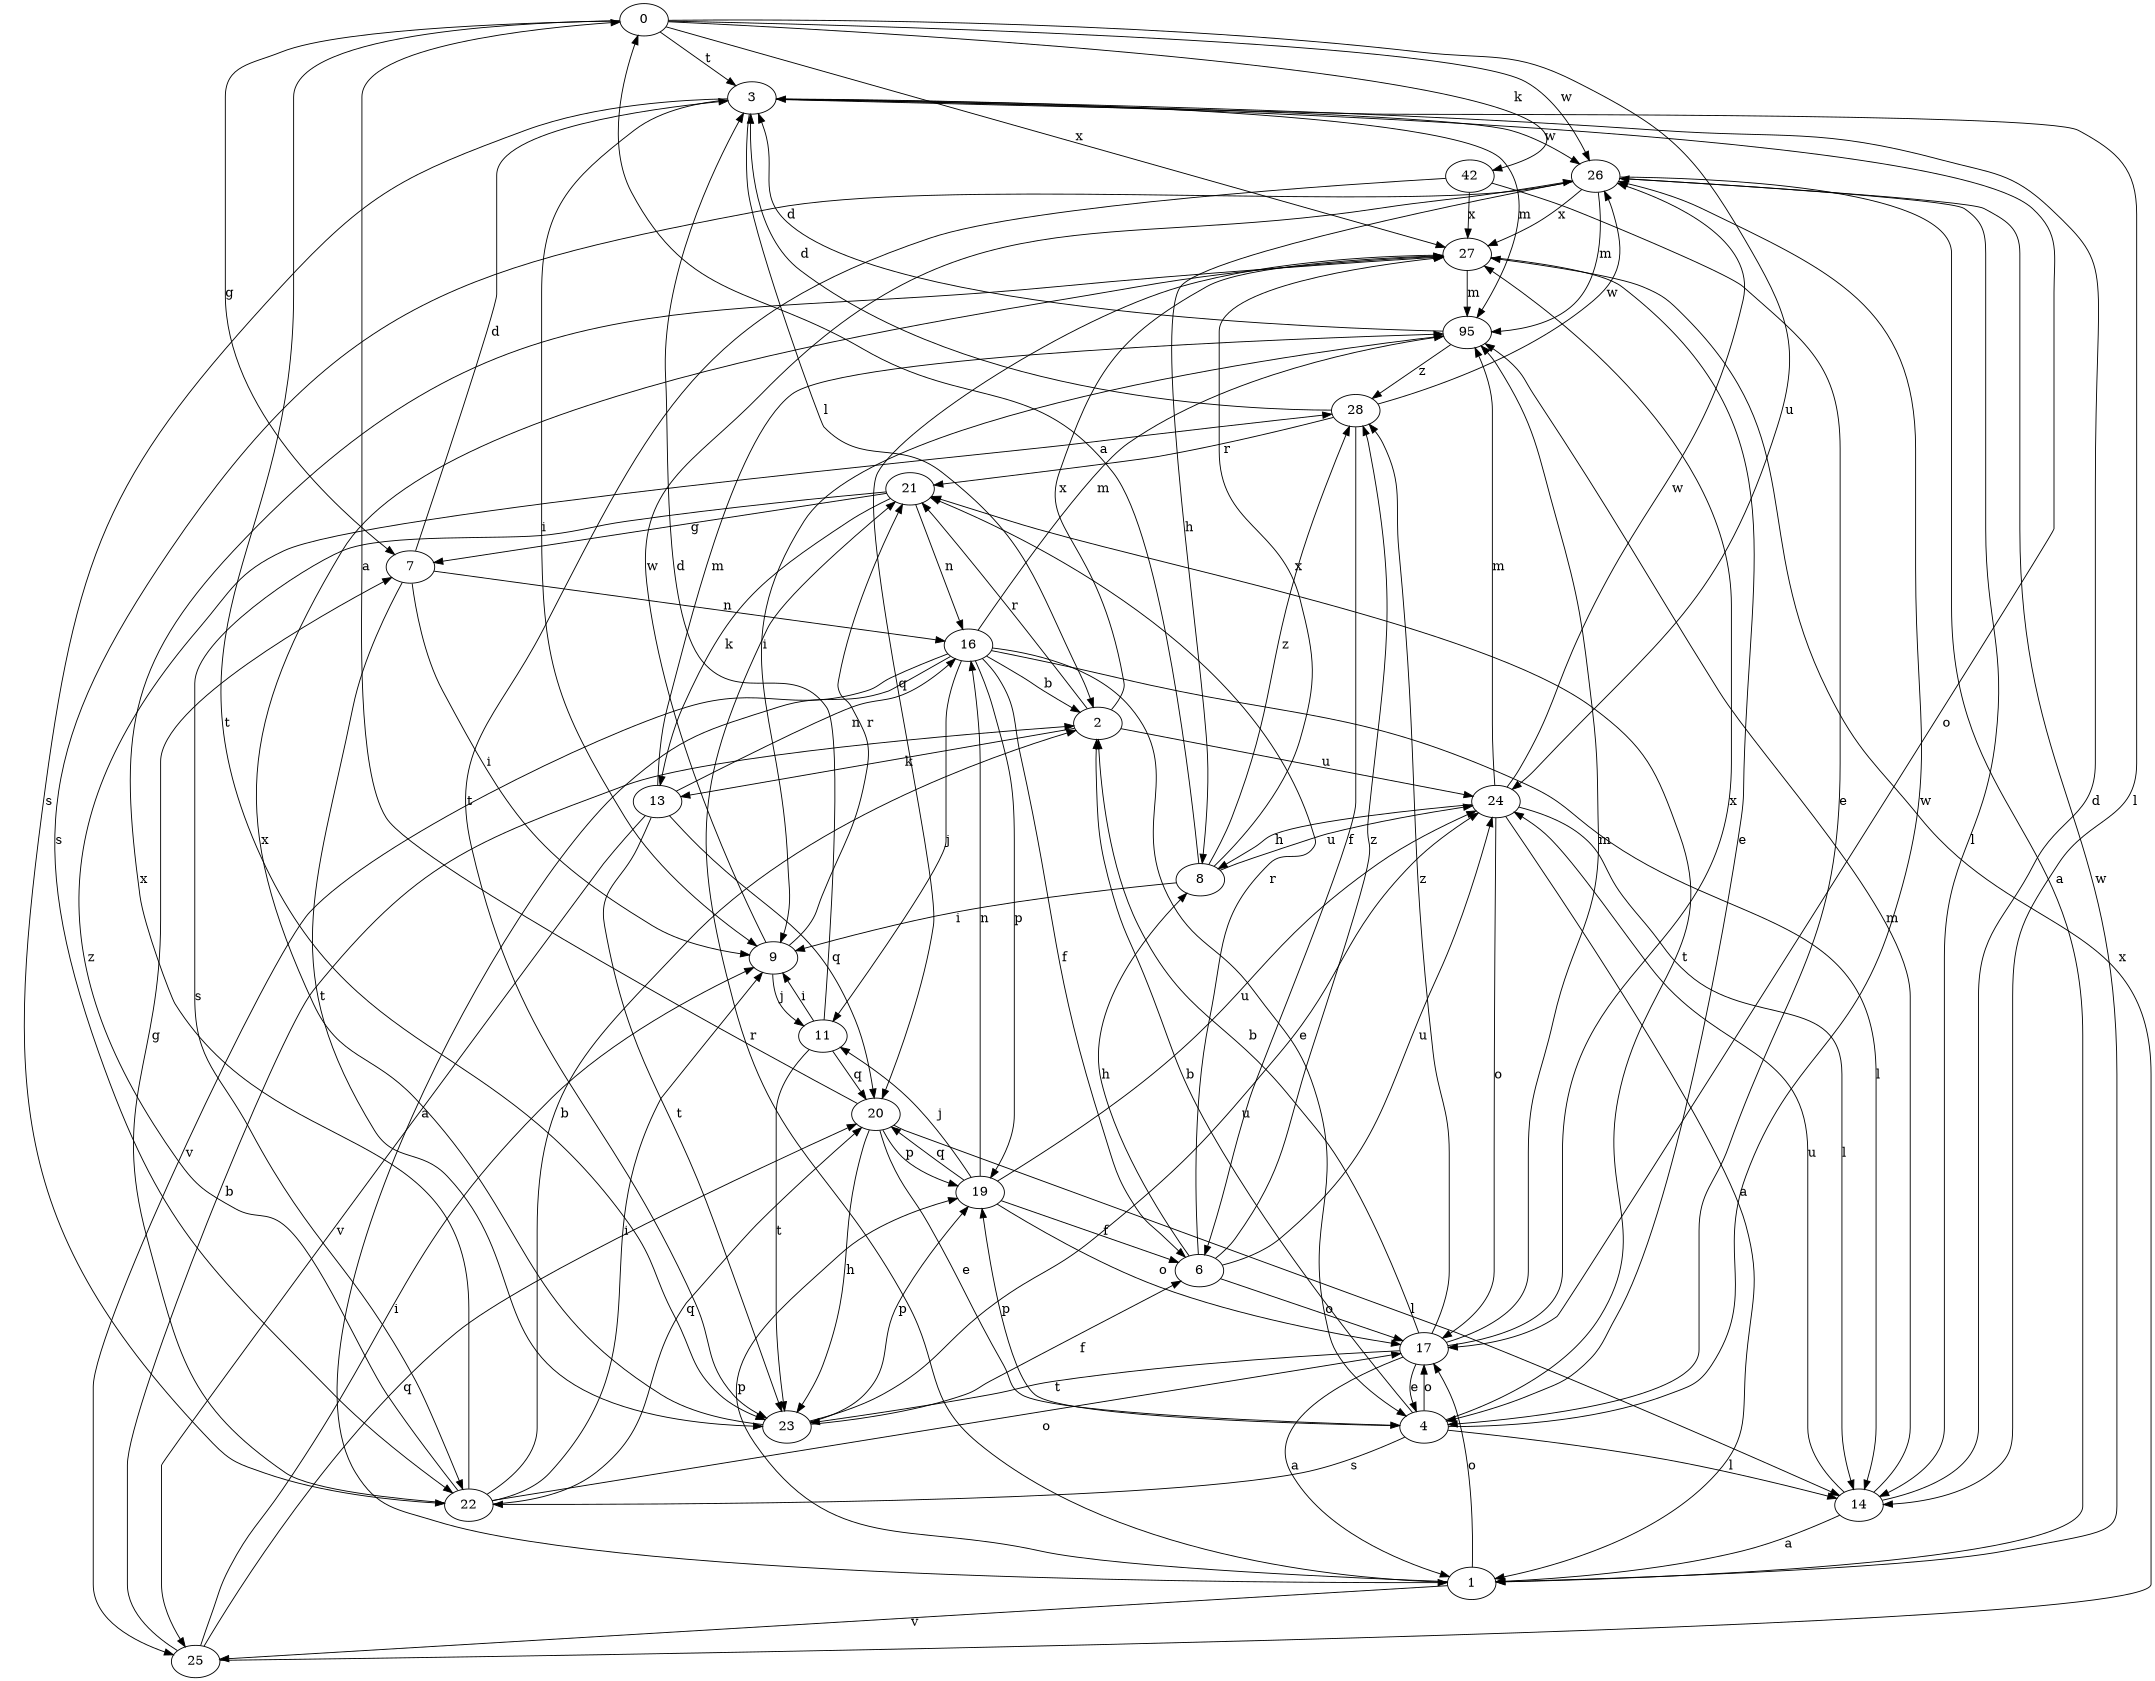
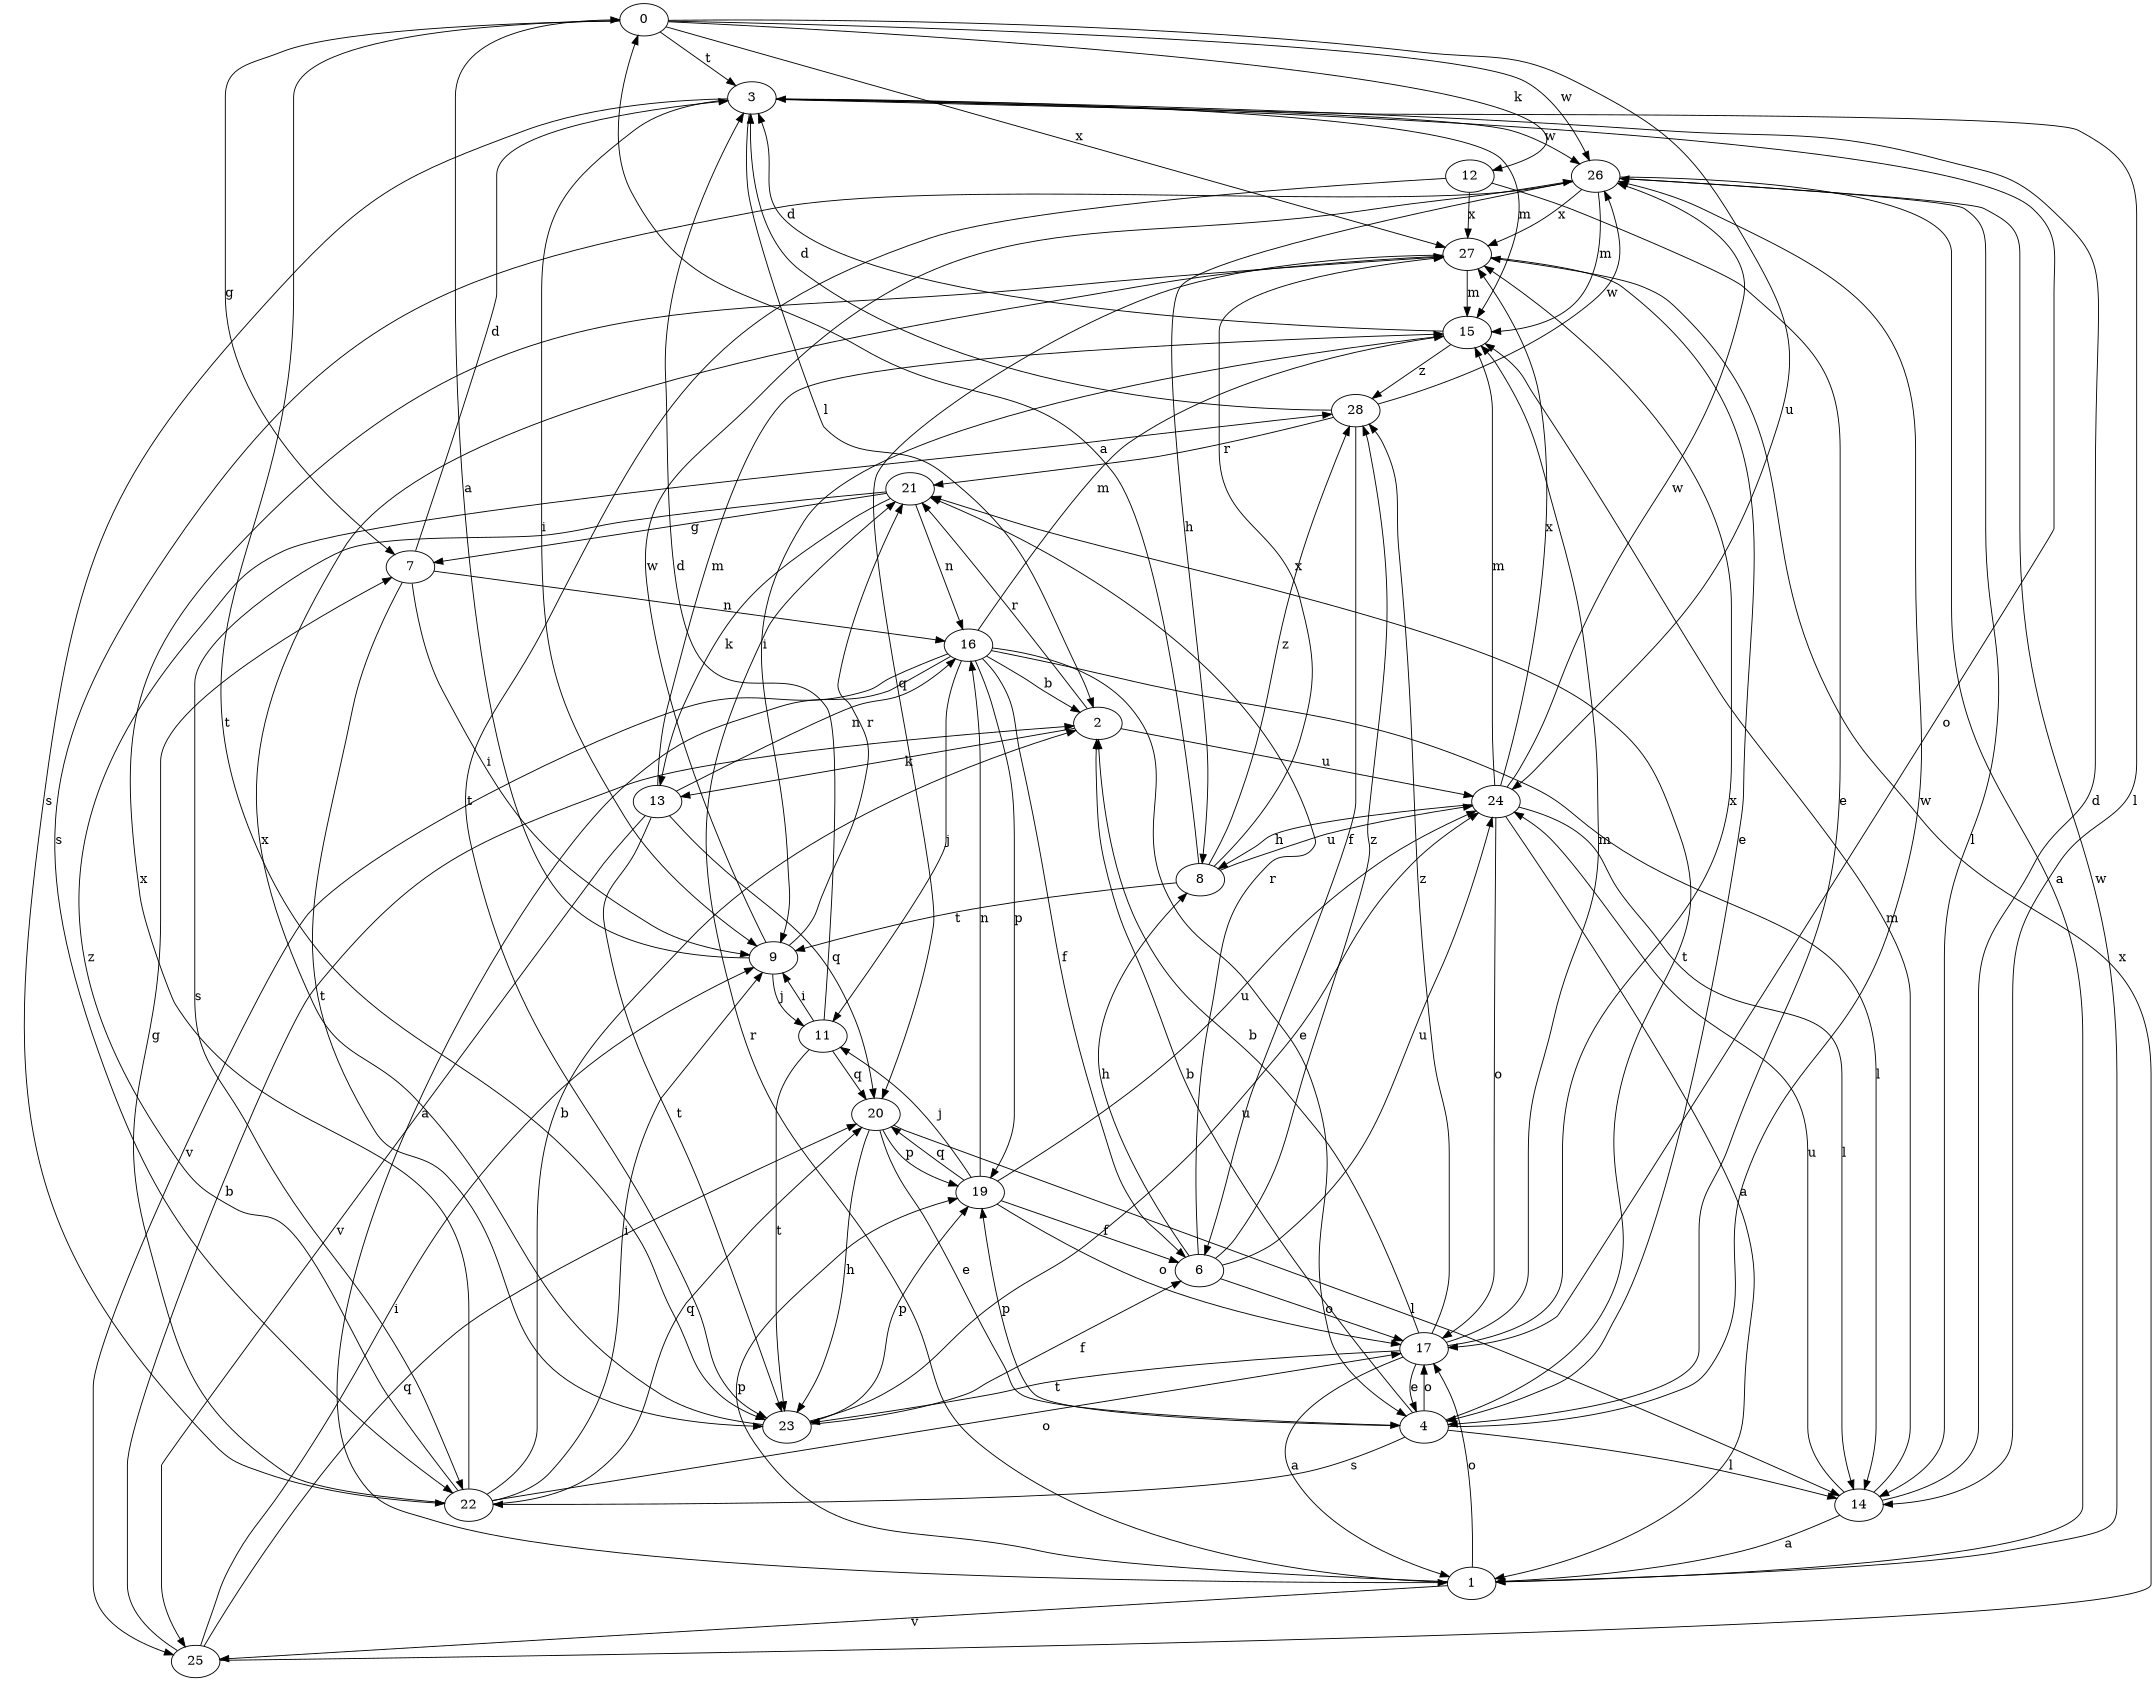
(1470, 176) -> (1470, 176)
(1467, 332) -> (1467, 332)
(1104, 372) -> (1546, 526)
(362, 600) -> (463, 481)
(958, 919) -> (958, 919)
